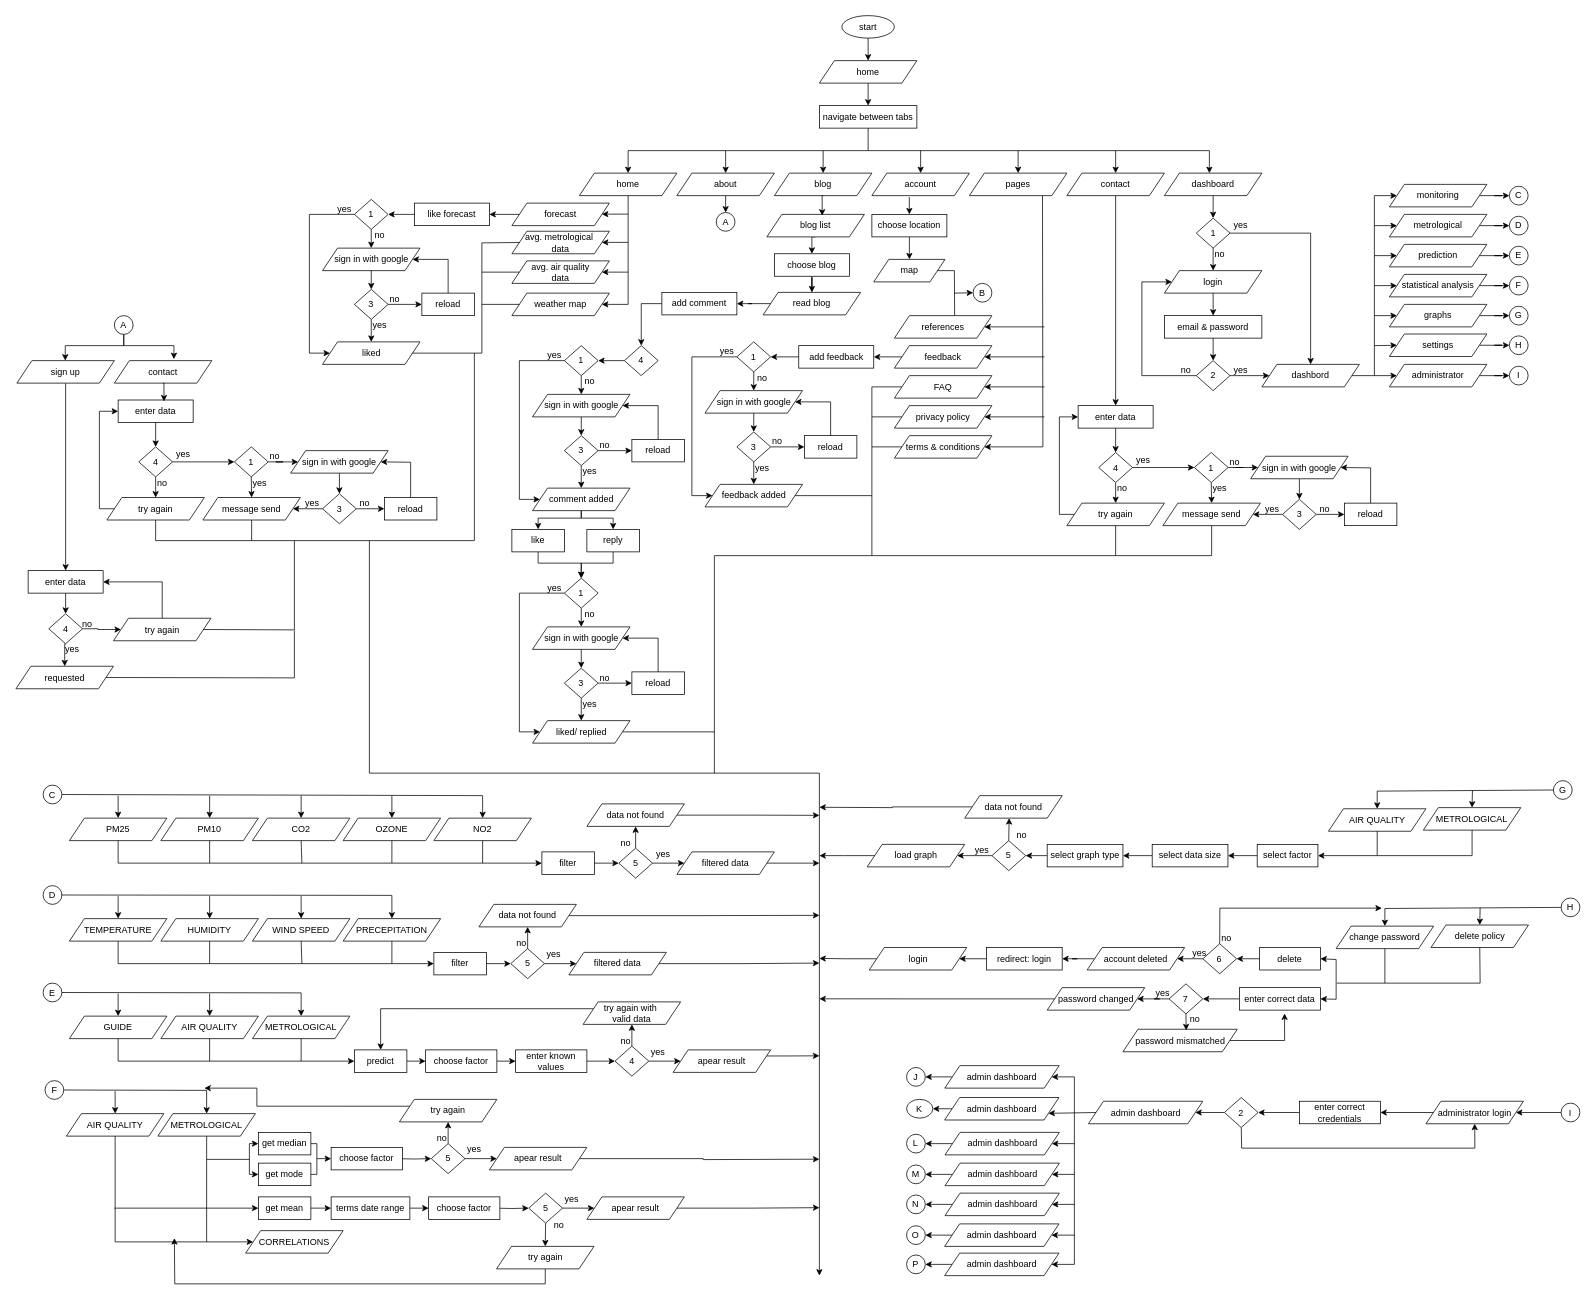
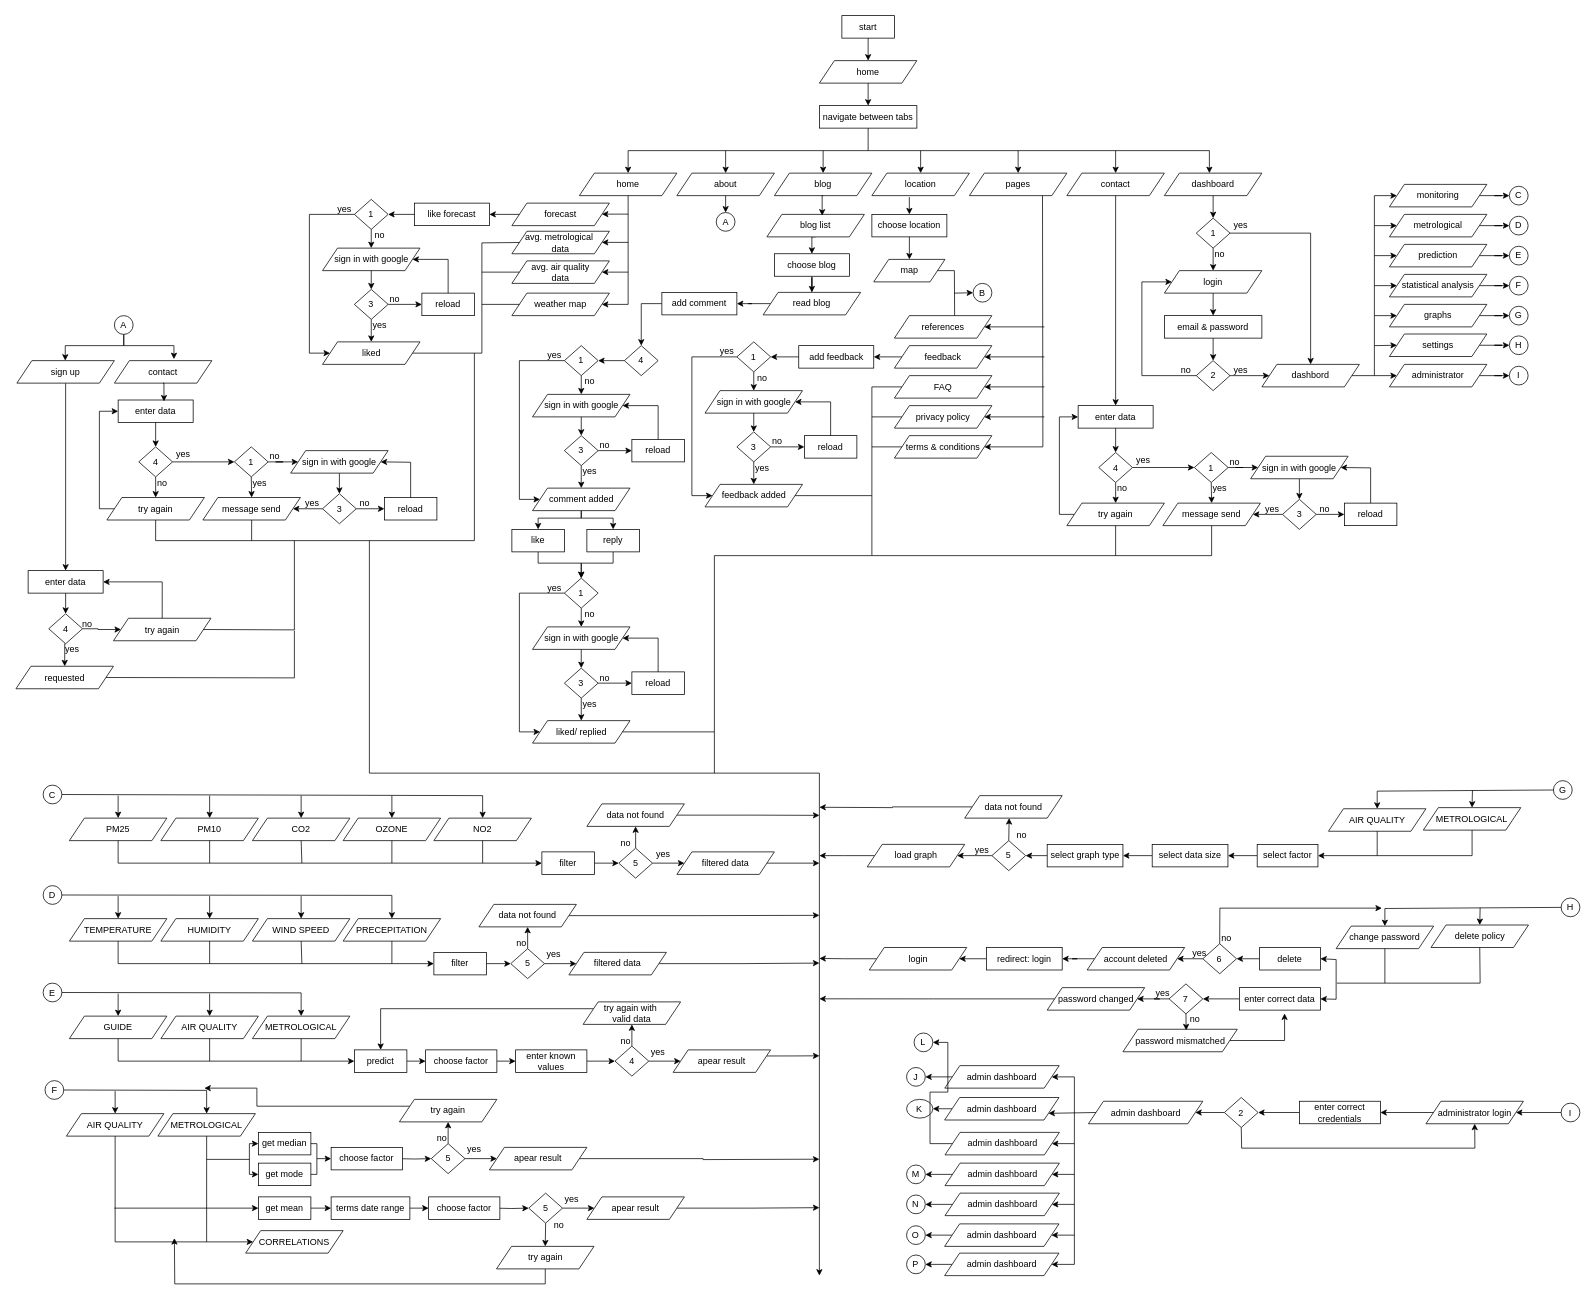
(868, 27) -> (868, 27)
(921, 184) -> (921, 184)
(916, 1143) -> (923, 1042)
